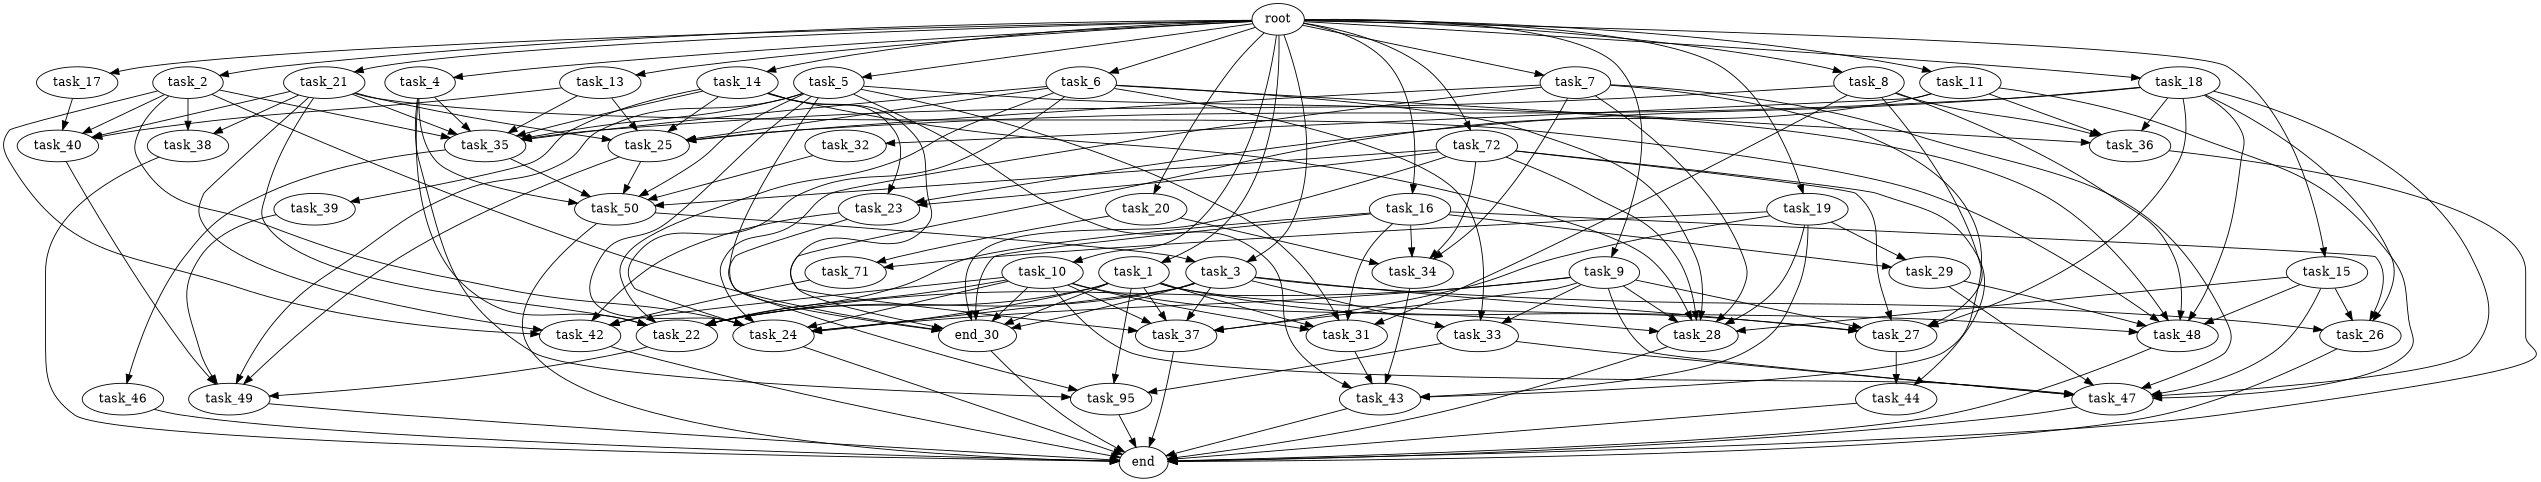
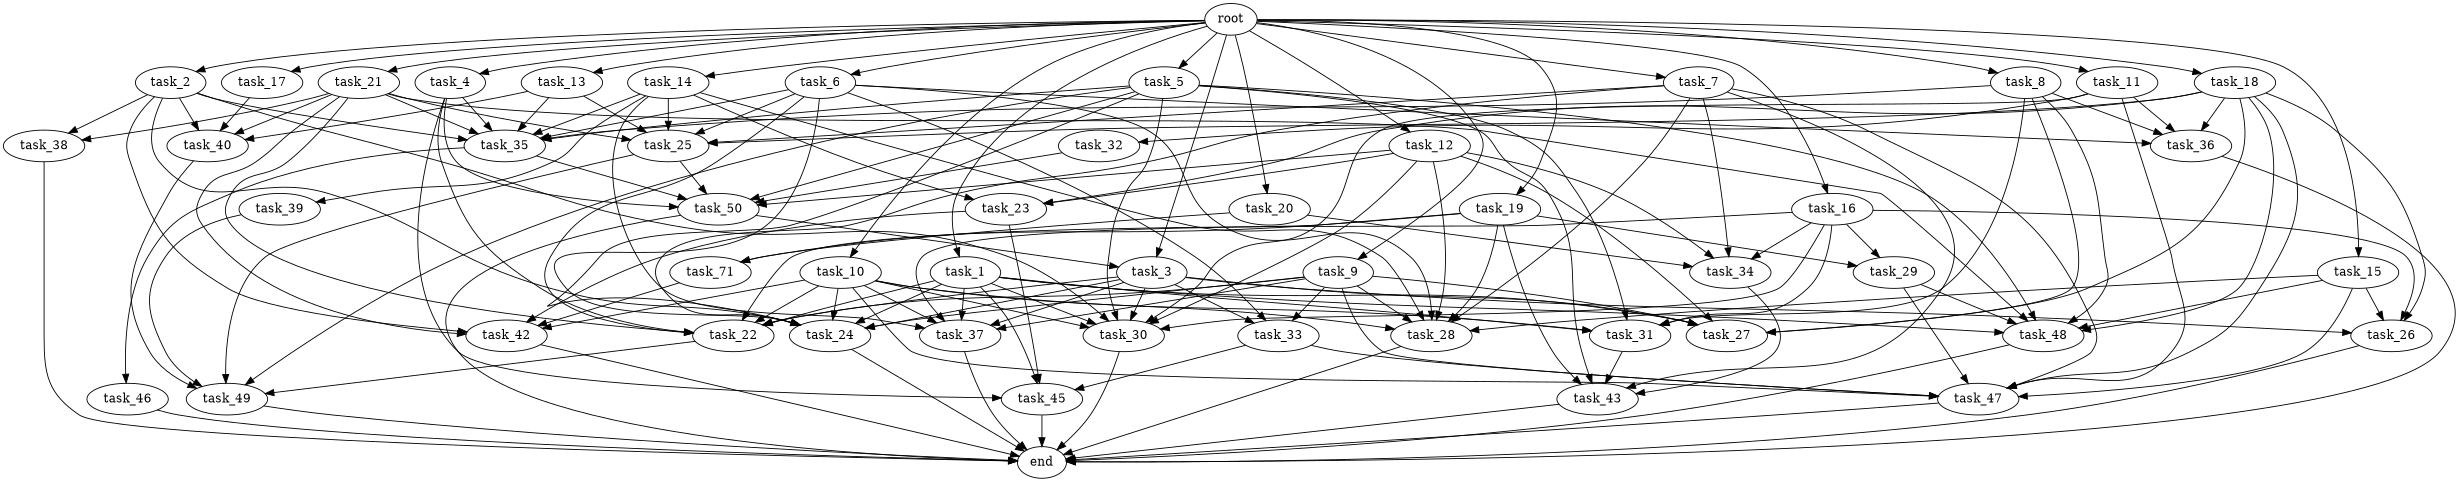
(1477, 146) -> (1430, 146)
(977, 336) -> (1124, 336)
(1111, 399) -> (1042, 399)
(1896, 399) -> none
